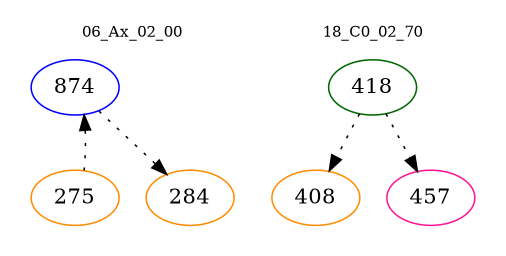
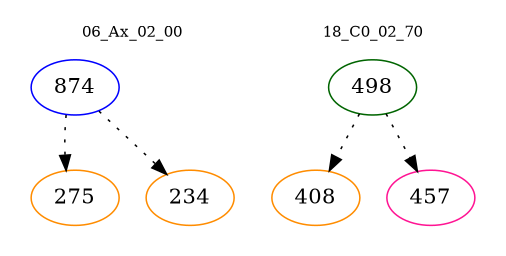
(373, 87) -> (373, 87)
(85, 151) -> (65, 135)
(190, 198) -> (190, 198)
